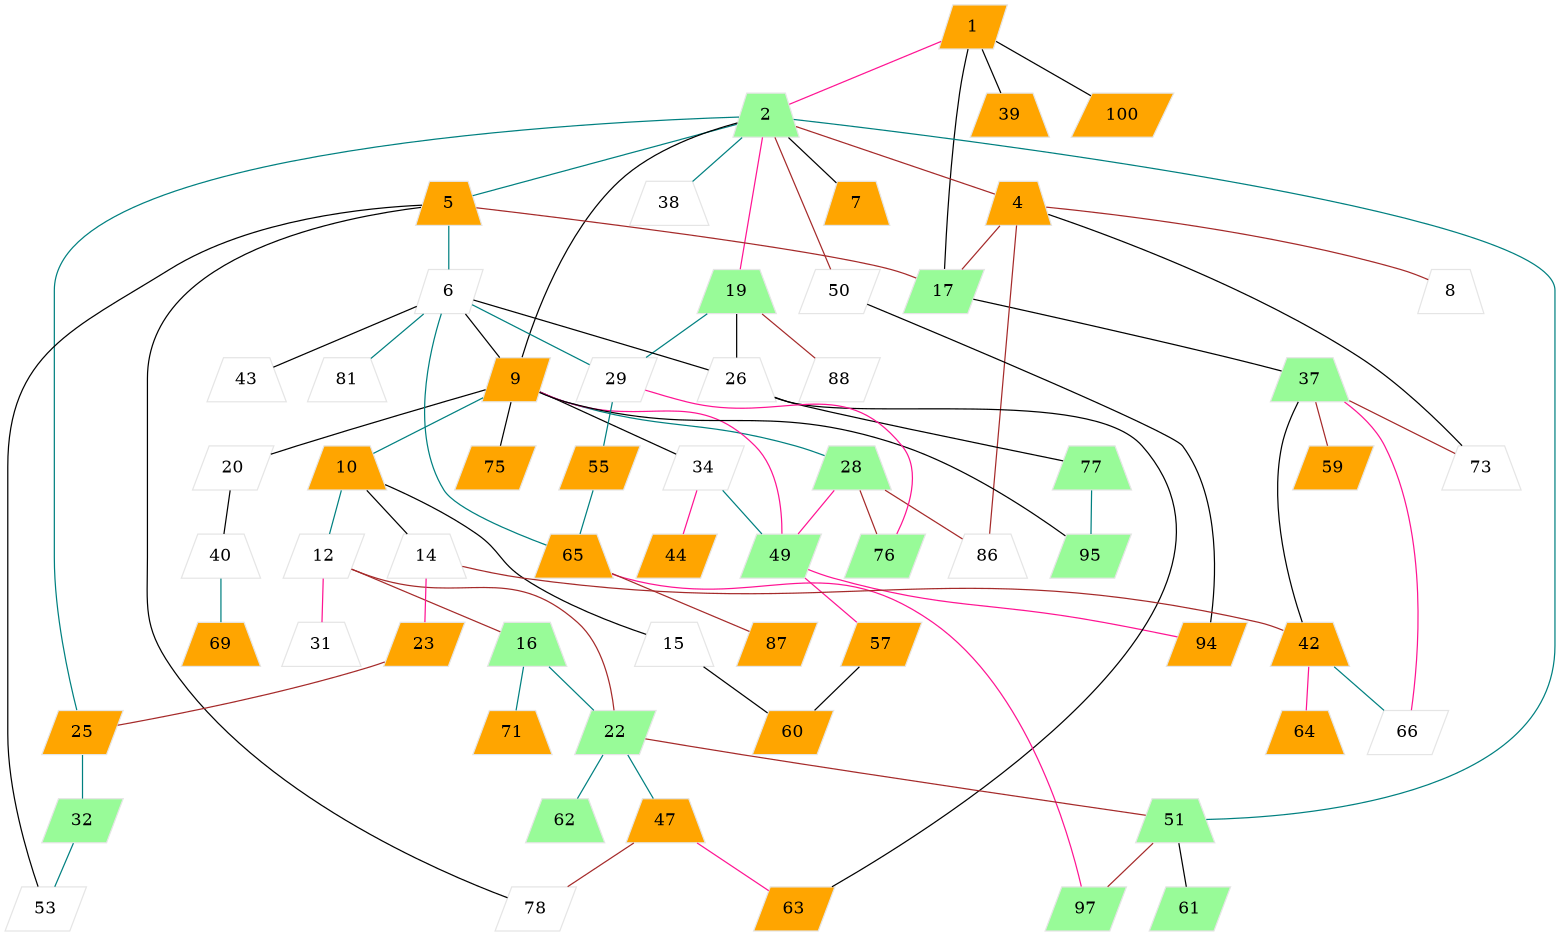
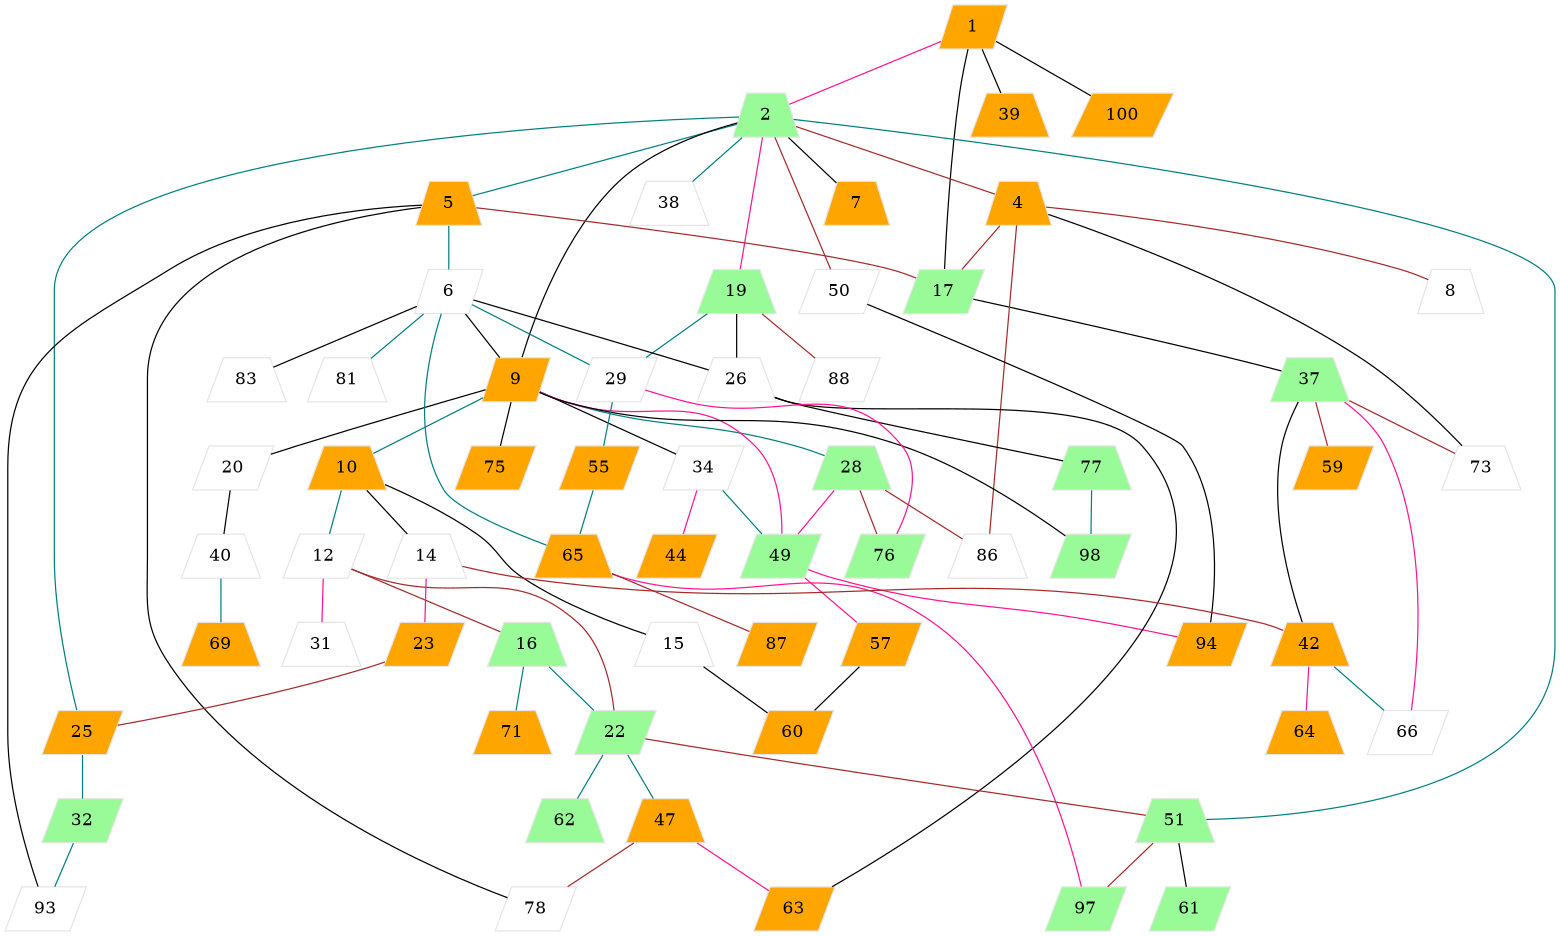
(247, 380) -> (247, 380)
(1091, 556) -> (1091, 556)
(46, 909) -> (46, 909)
